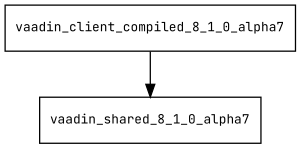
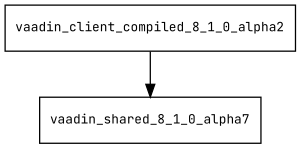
(150, 28) -> (150, 28)
